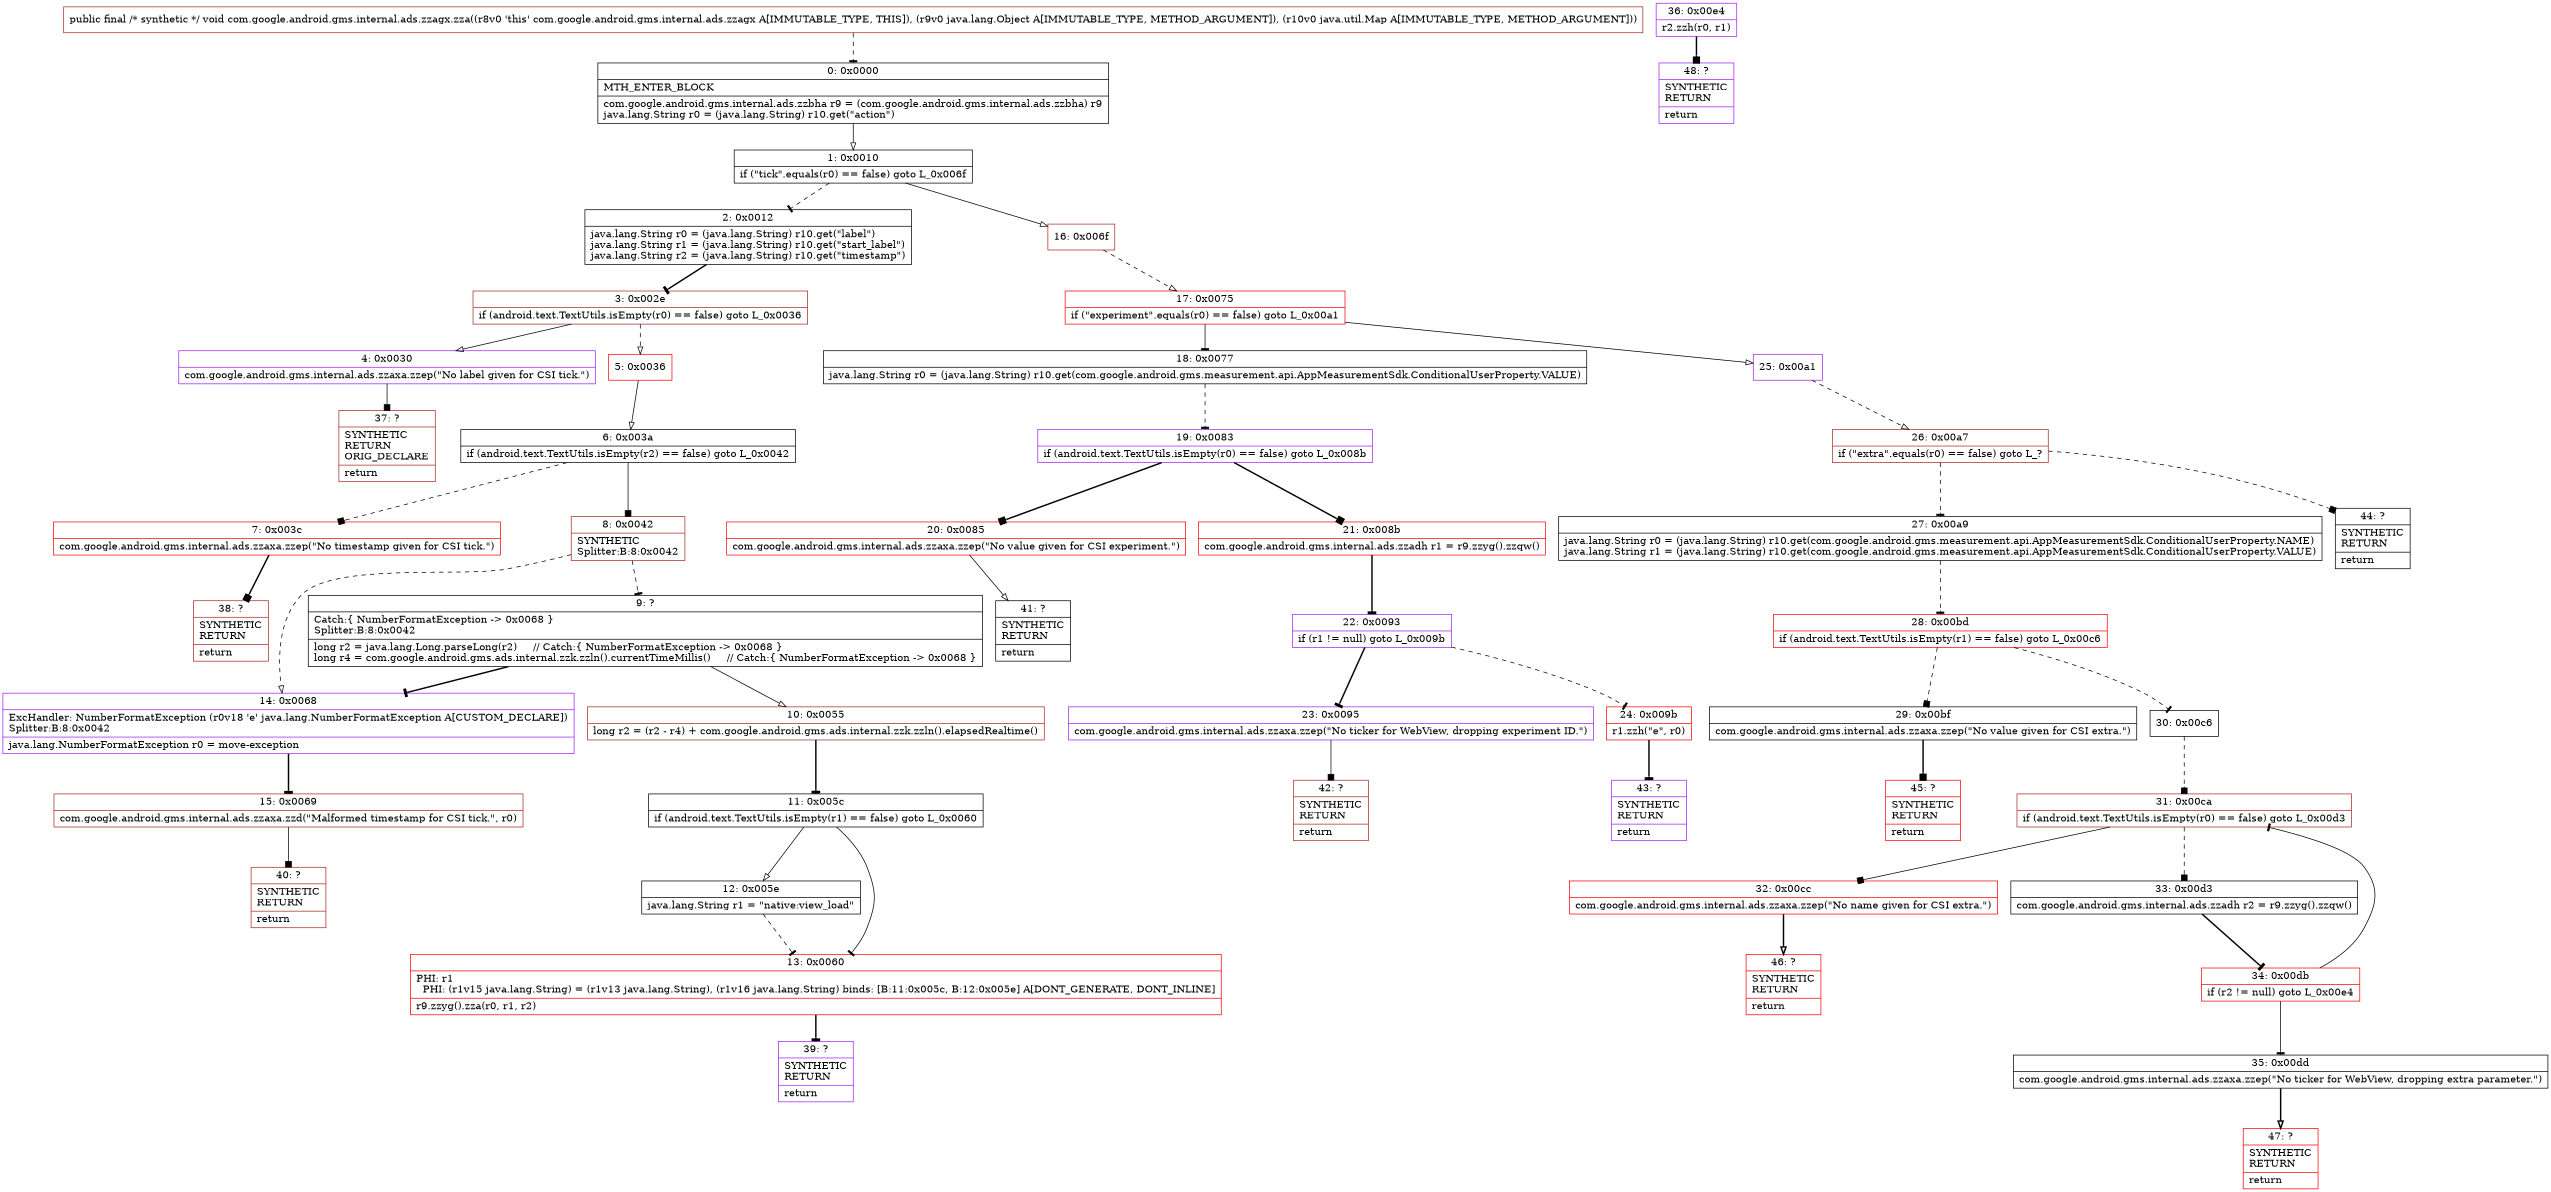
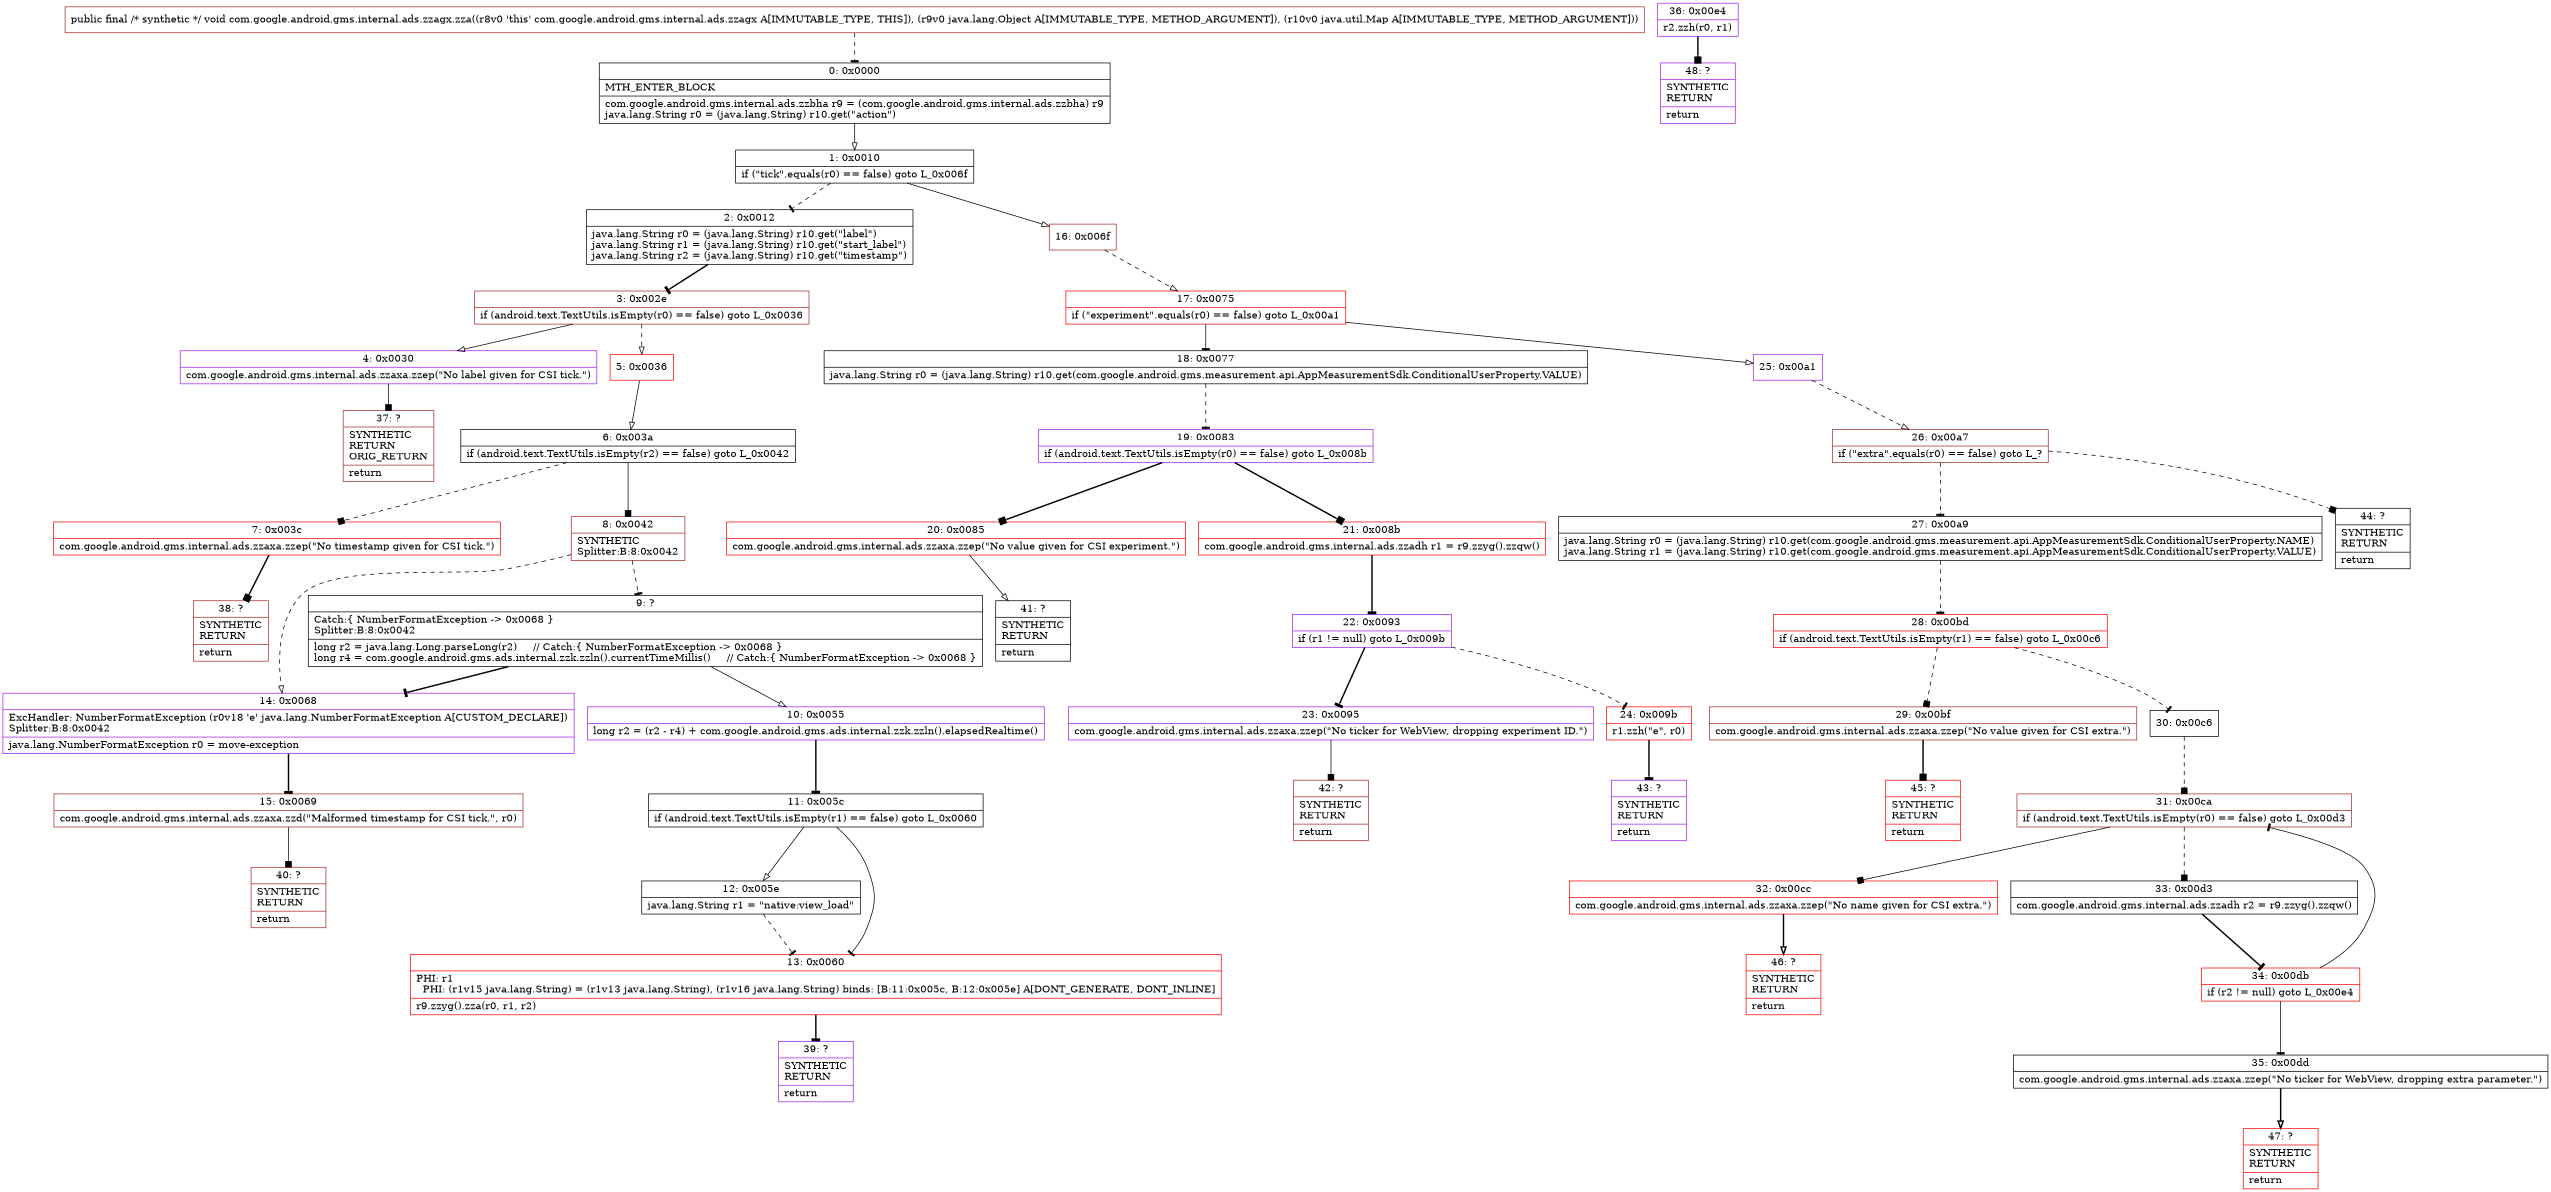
(387, 456) -> (388, 456)
(816, 723) -> (816, 723)
(1923, 723) -> (1923, 723)
